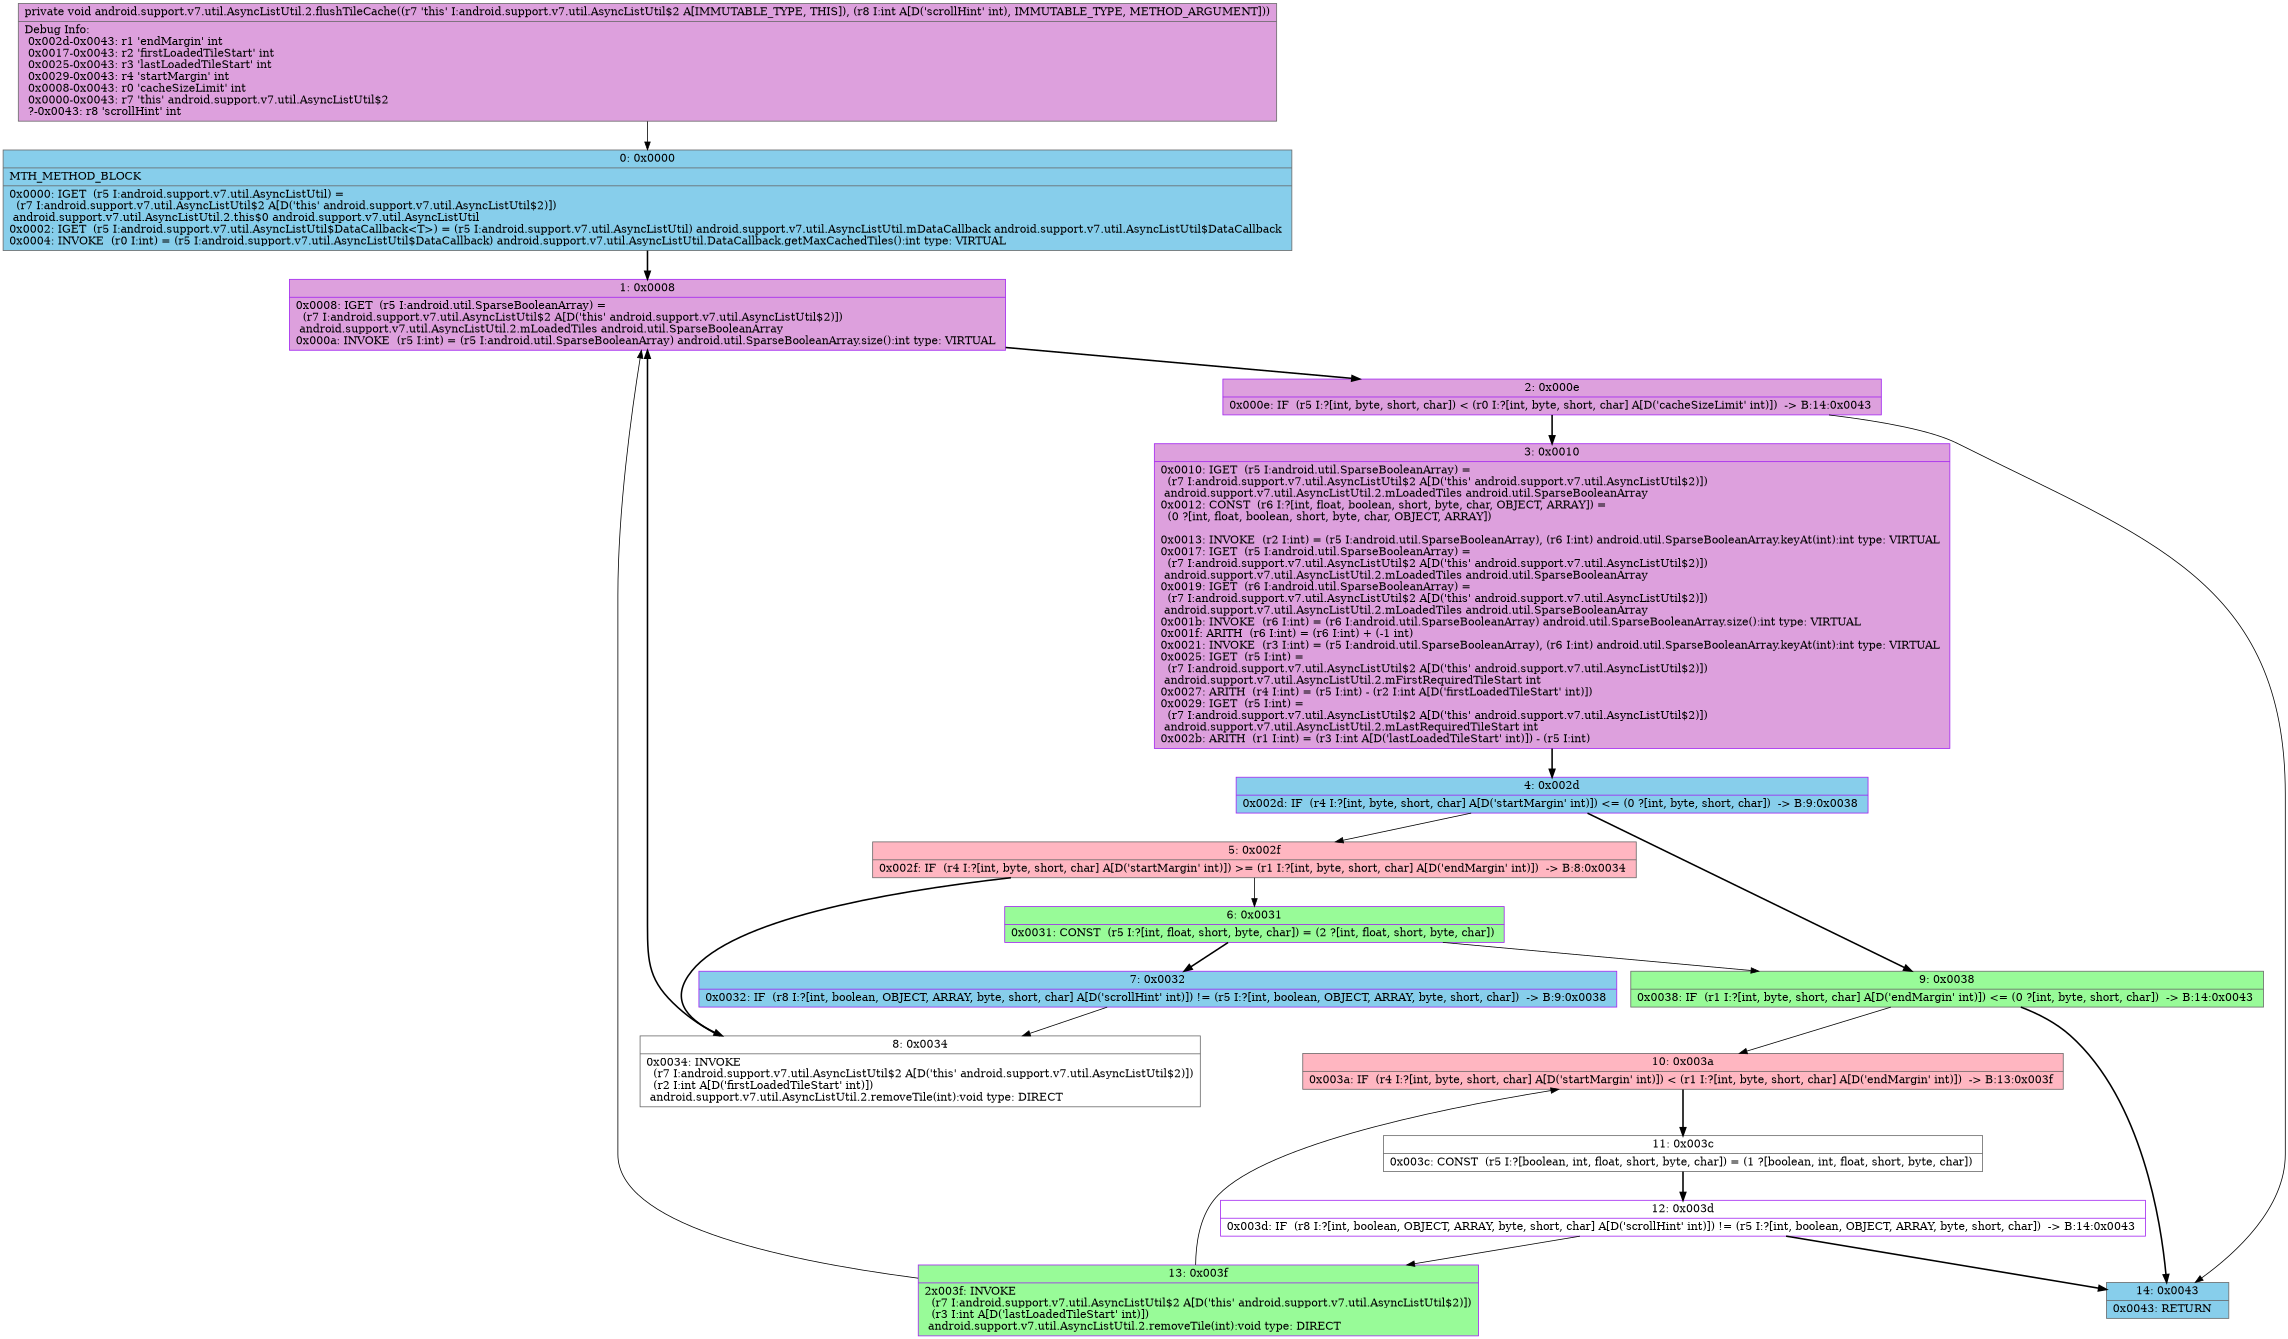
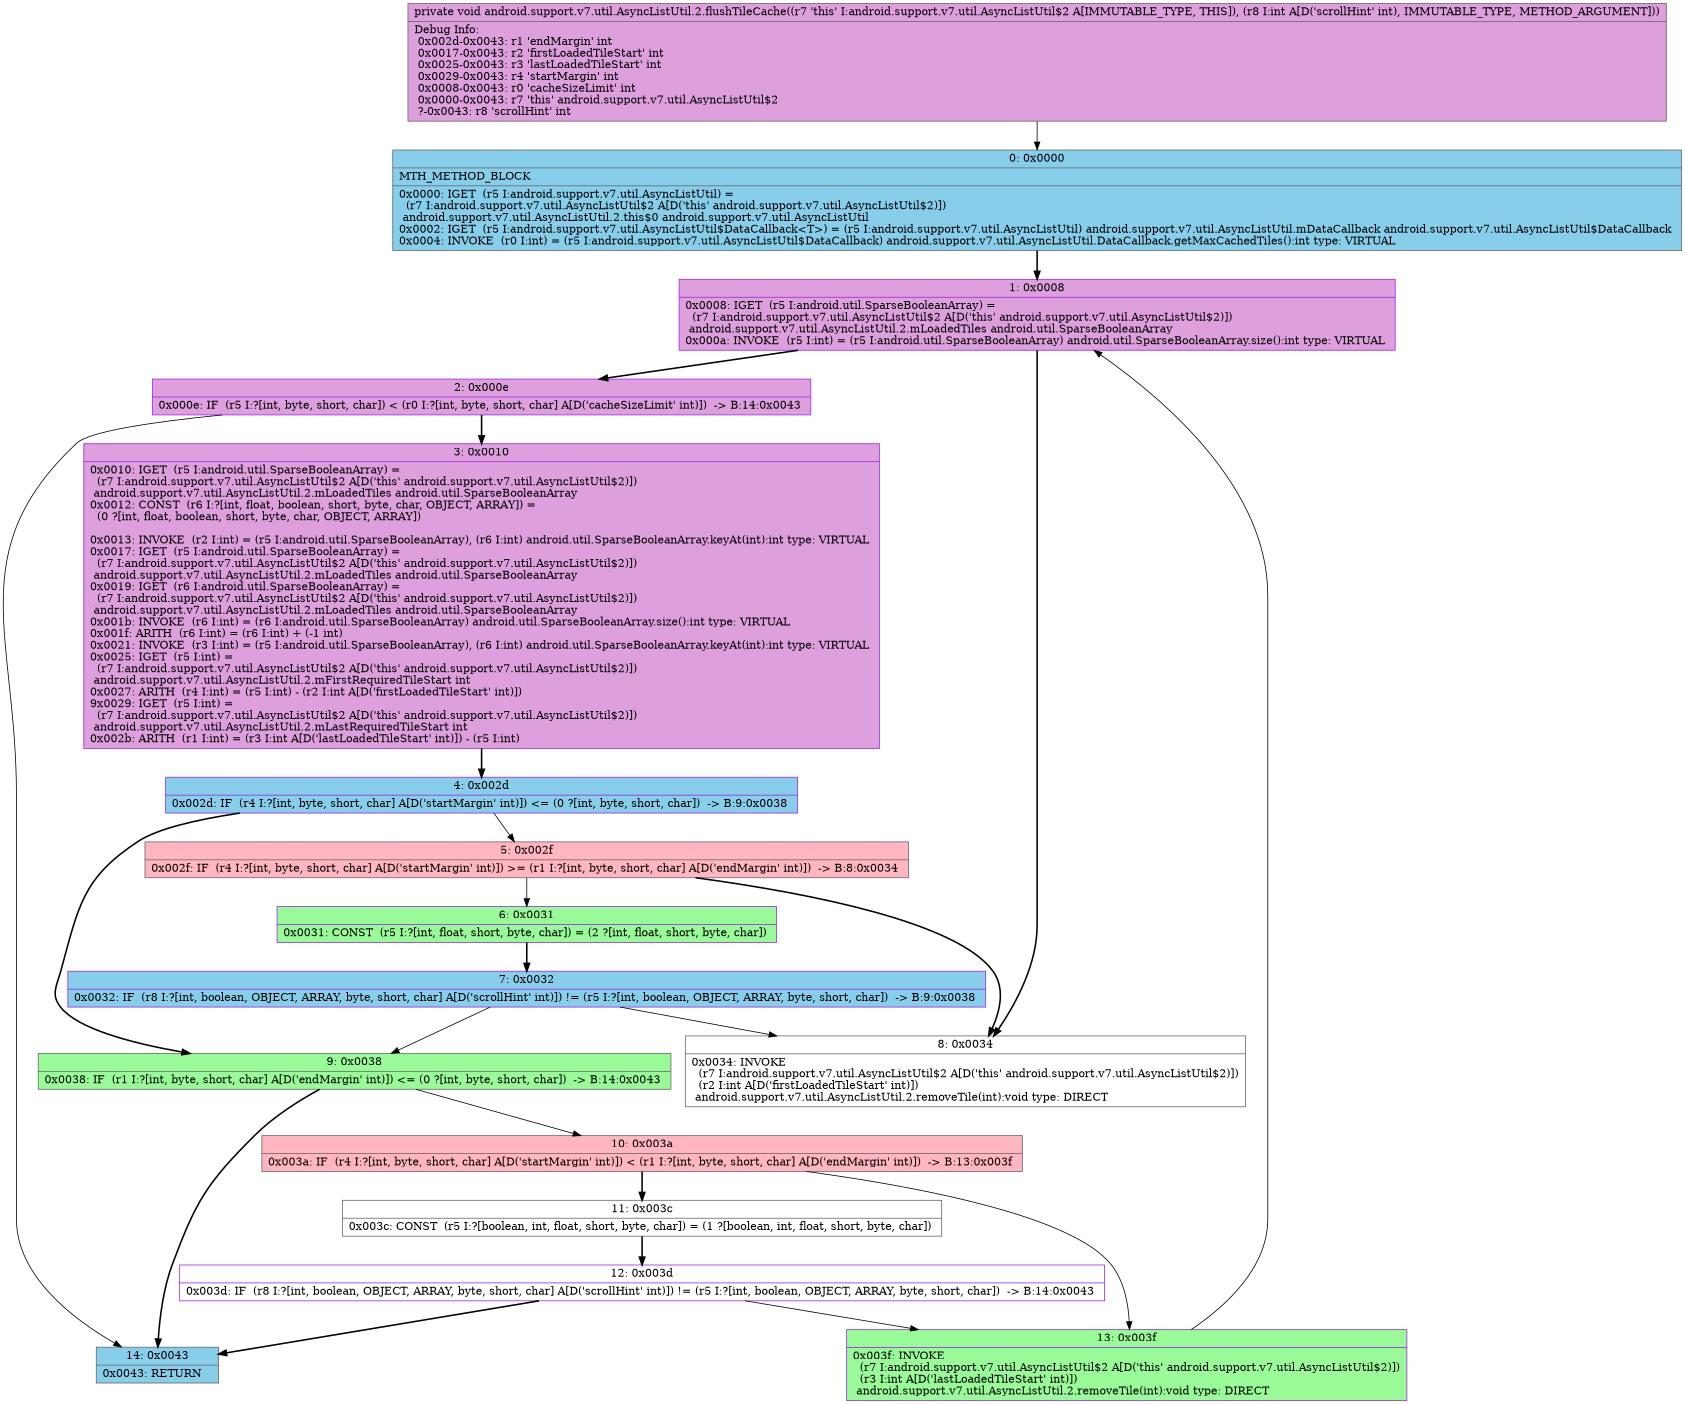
(1234, 704) -> (164, 704)
(647, 713) -> (1037, 694)
(1597, 956) -> (444, 1029)
(1342, 1136) -> (995, 1208)
(974, 1291) -> (902, 1356)
